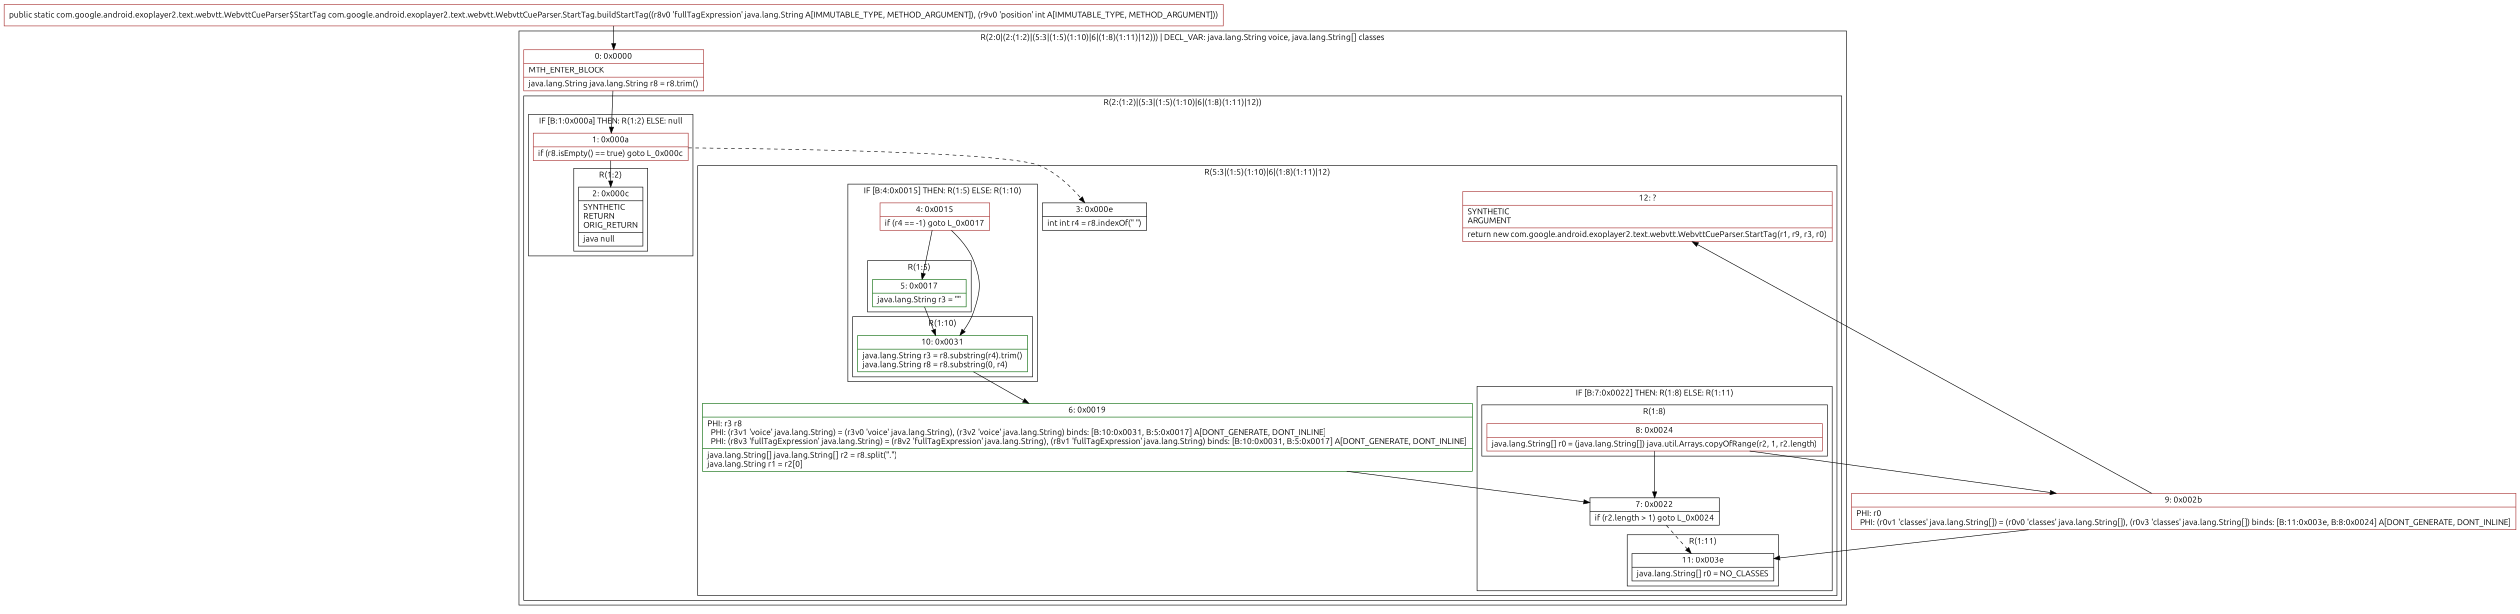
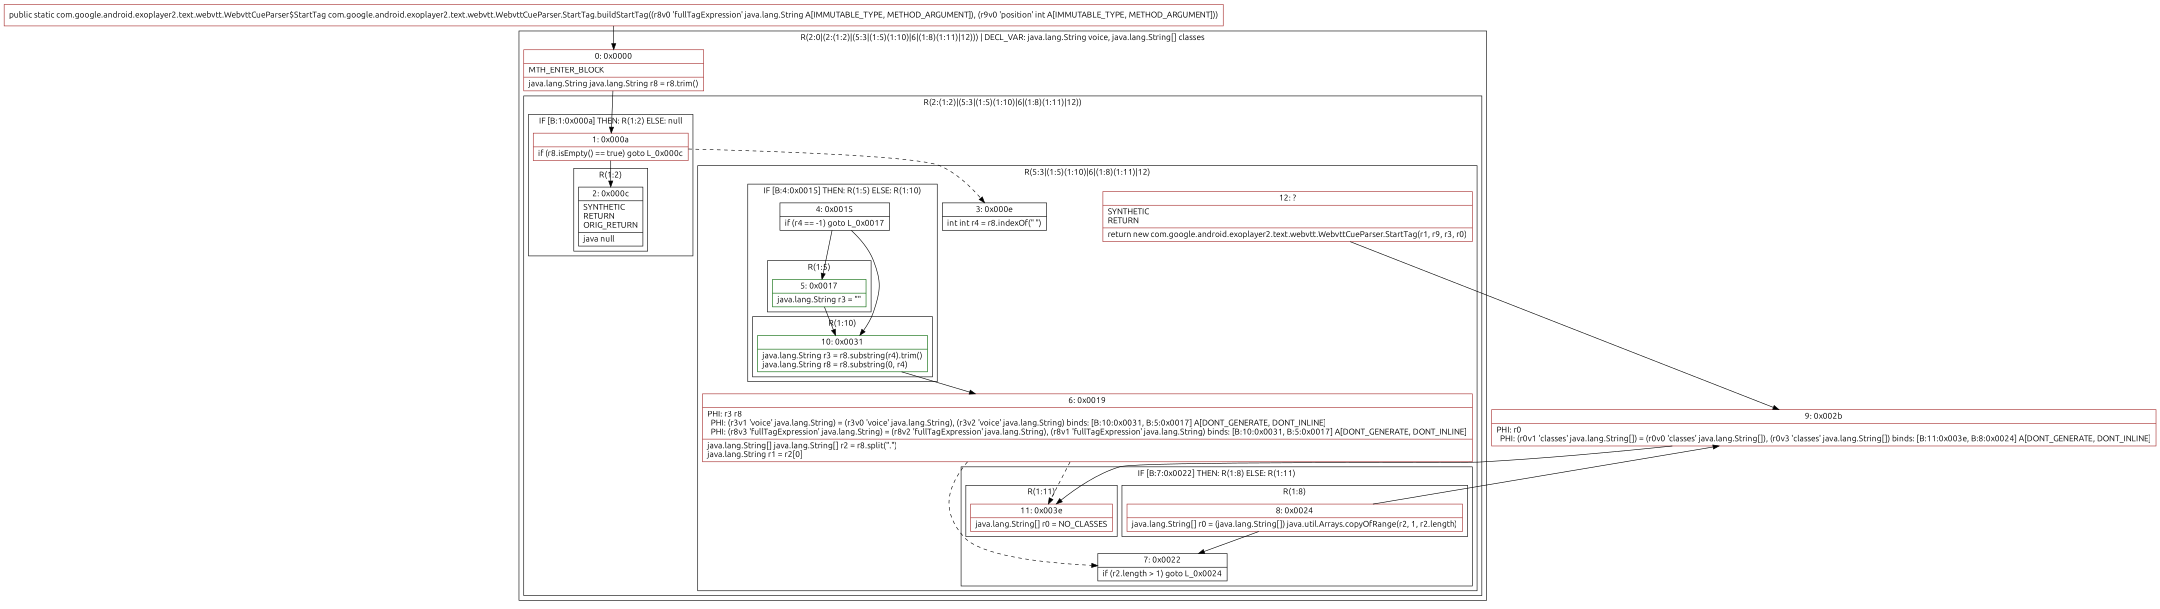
(935, 217) -> (835, 217)
(1489, 221) -> (1123, 221)
(1925, 369) -> (1562, 325)
(1087, 437) -> (1087, 428)
(1465, 487) -> (985, 549)
(1678, 539) -> (1061, 480)
(1703, 567) -> (1042, 518)
